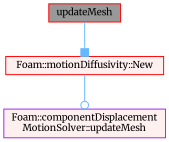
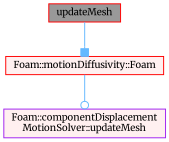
(85, 66) -> (85, 66)
